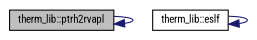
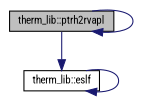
none -> (62, 46)
